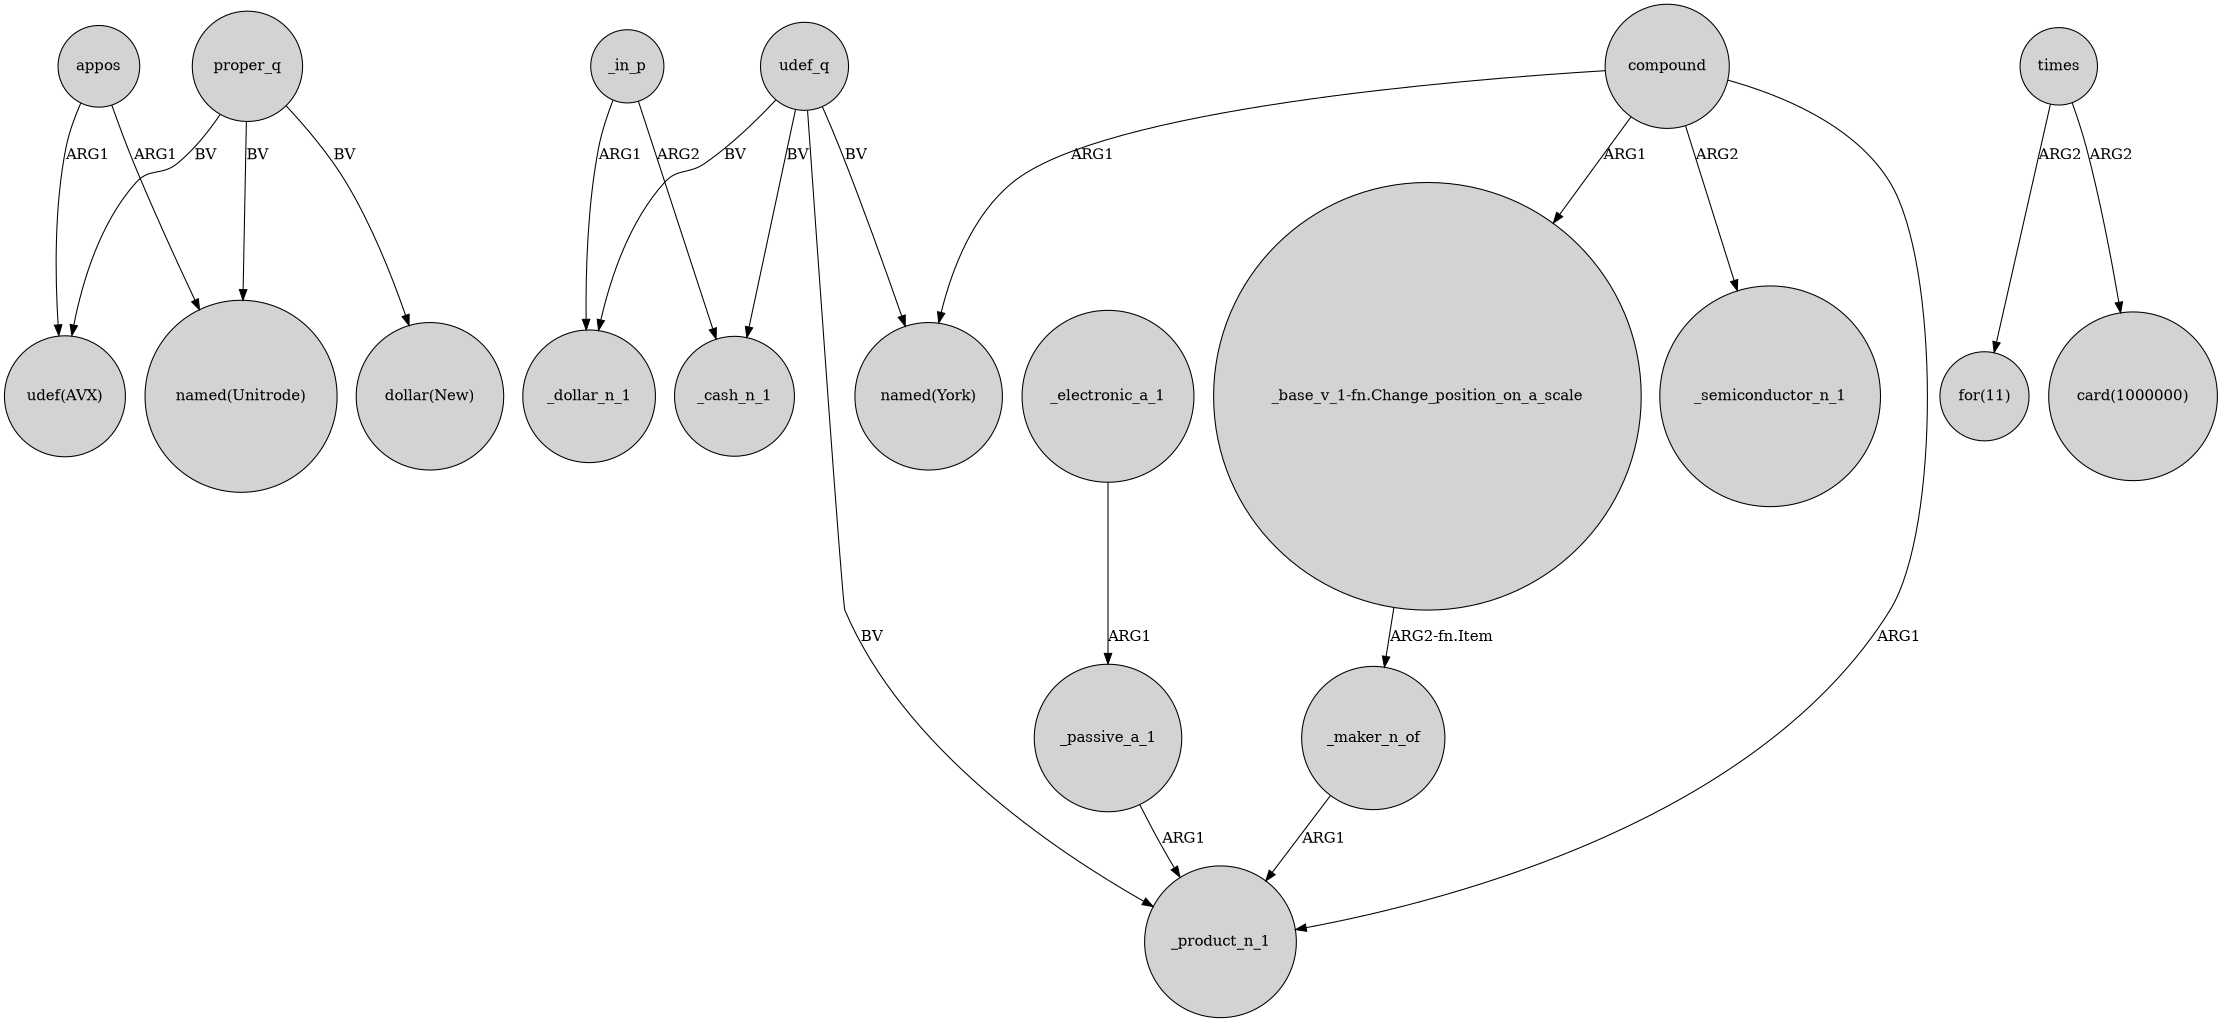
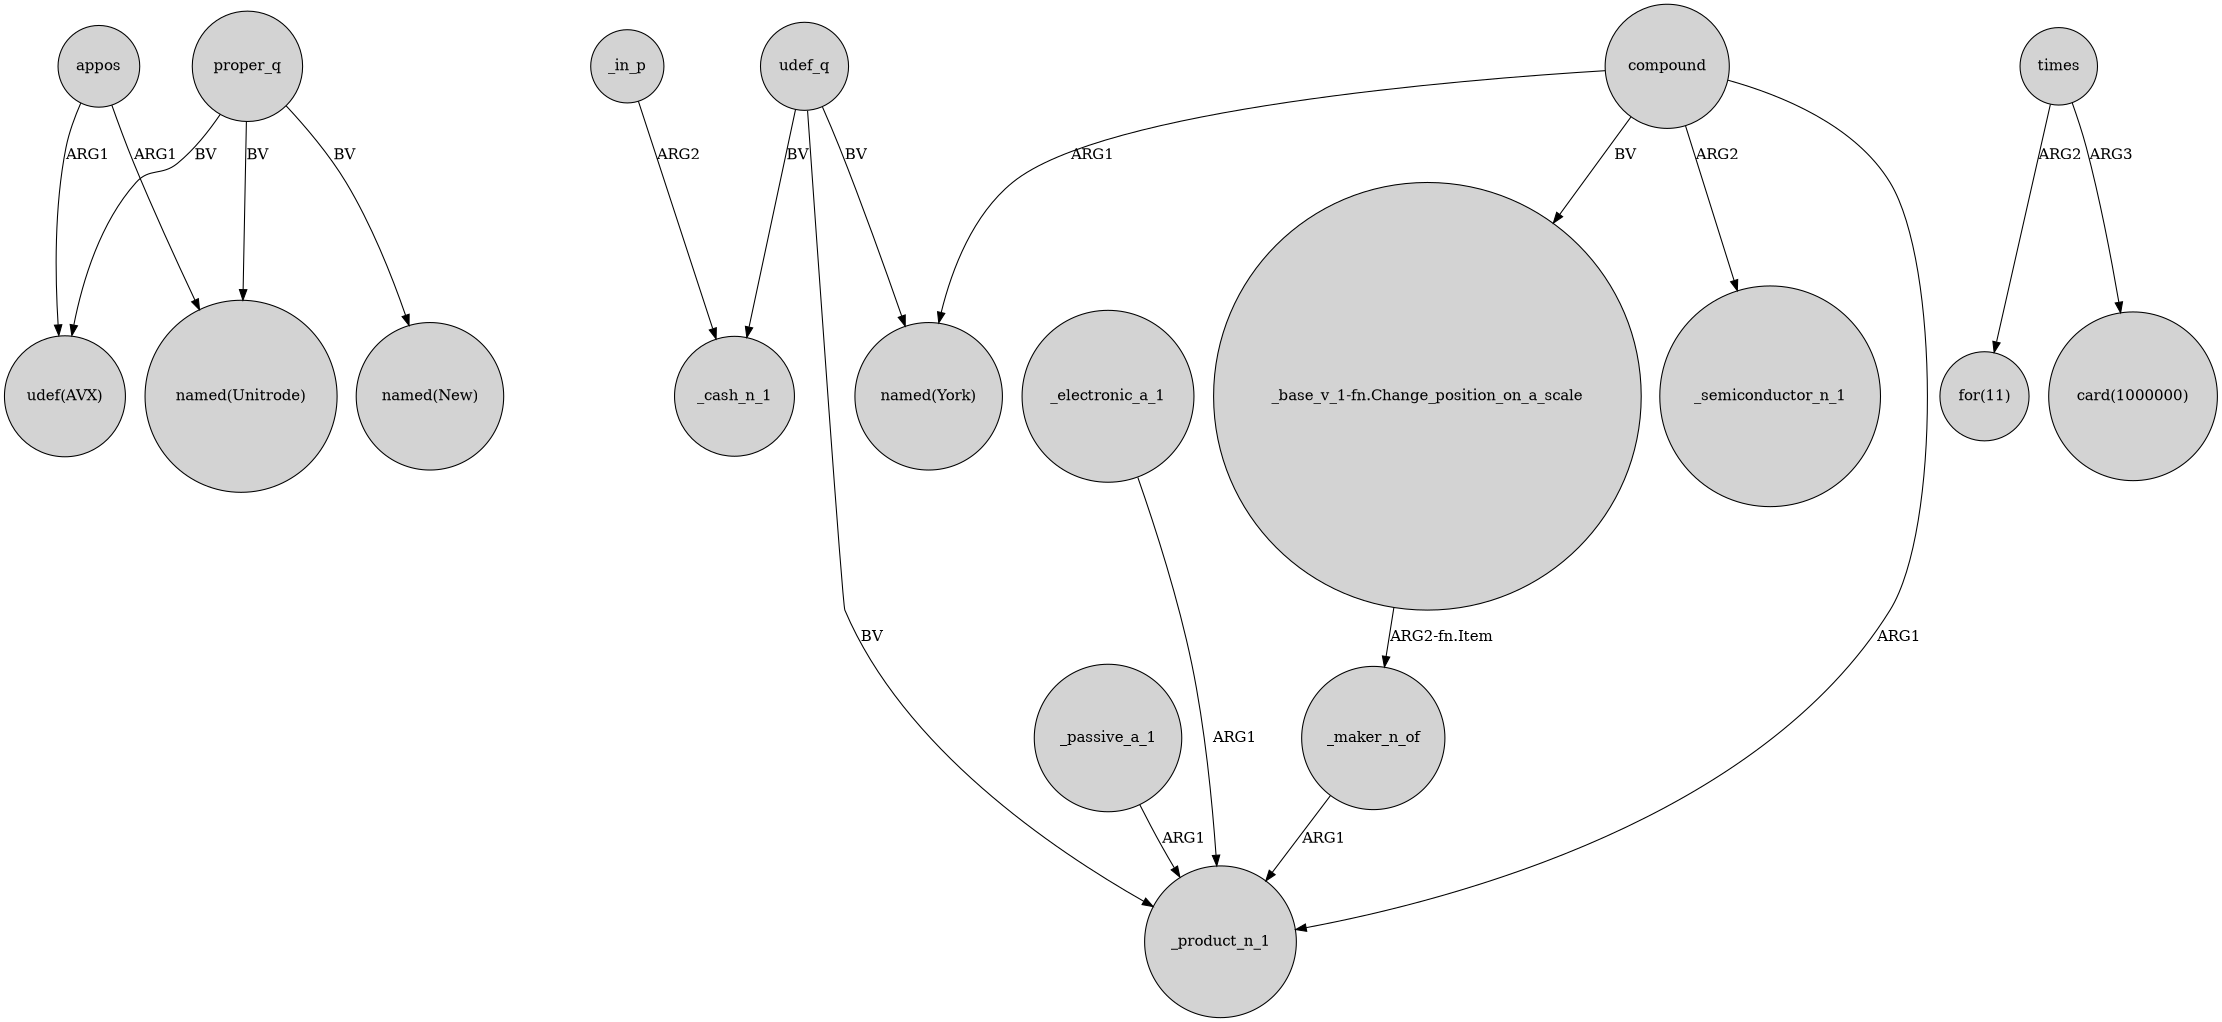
(1625, 155) -> (1625, 155)
(2111, 155) -> (2111, 155)
(430, 396) -> (430, 396)
(589, 396) -> none
(1108, 568) -> (1192, 663)
